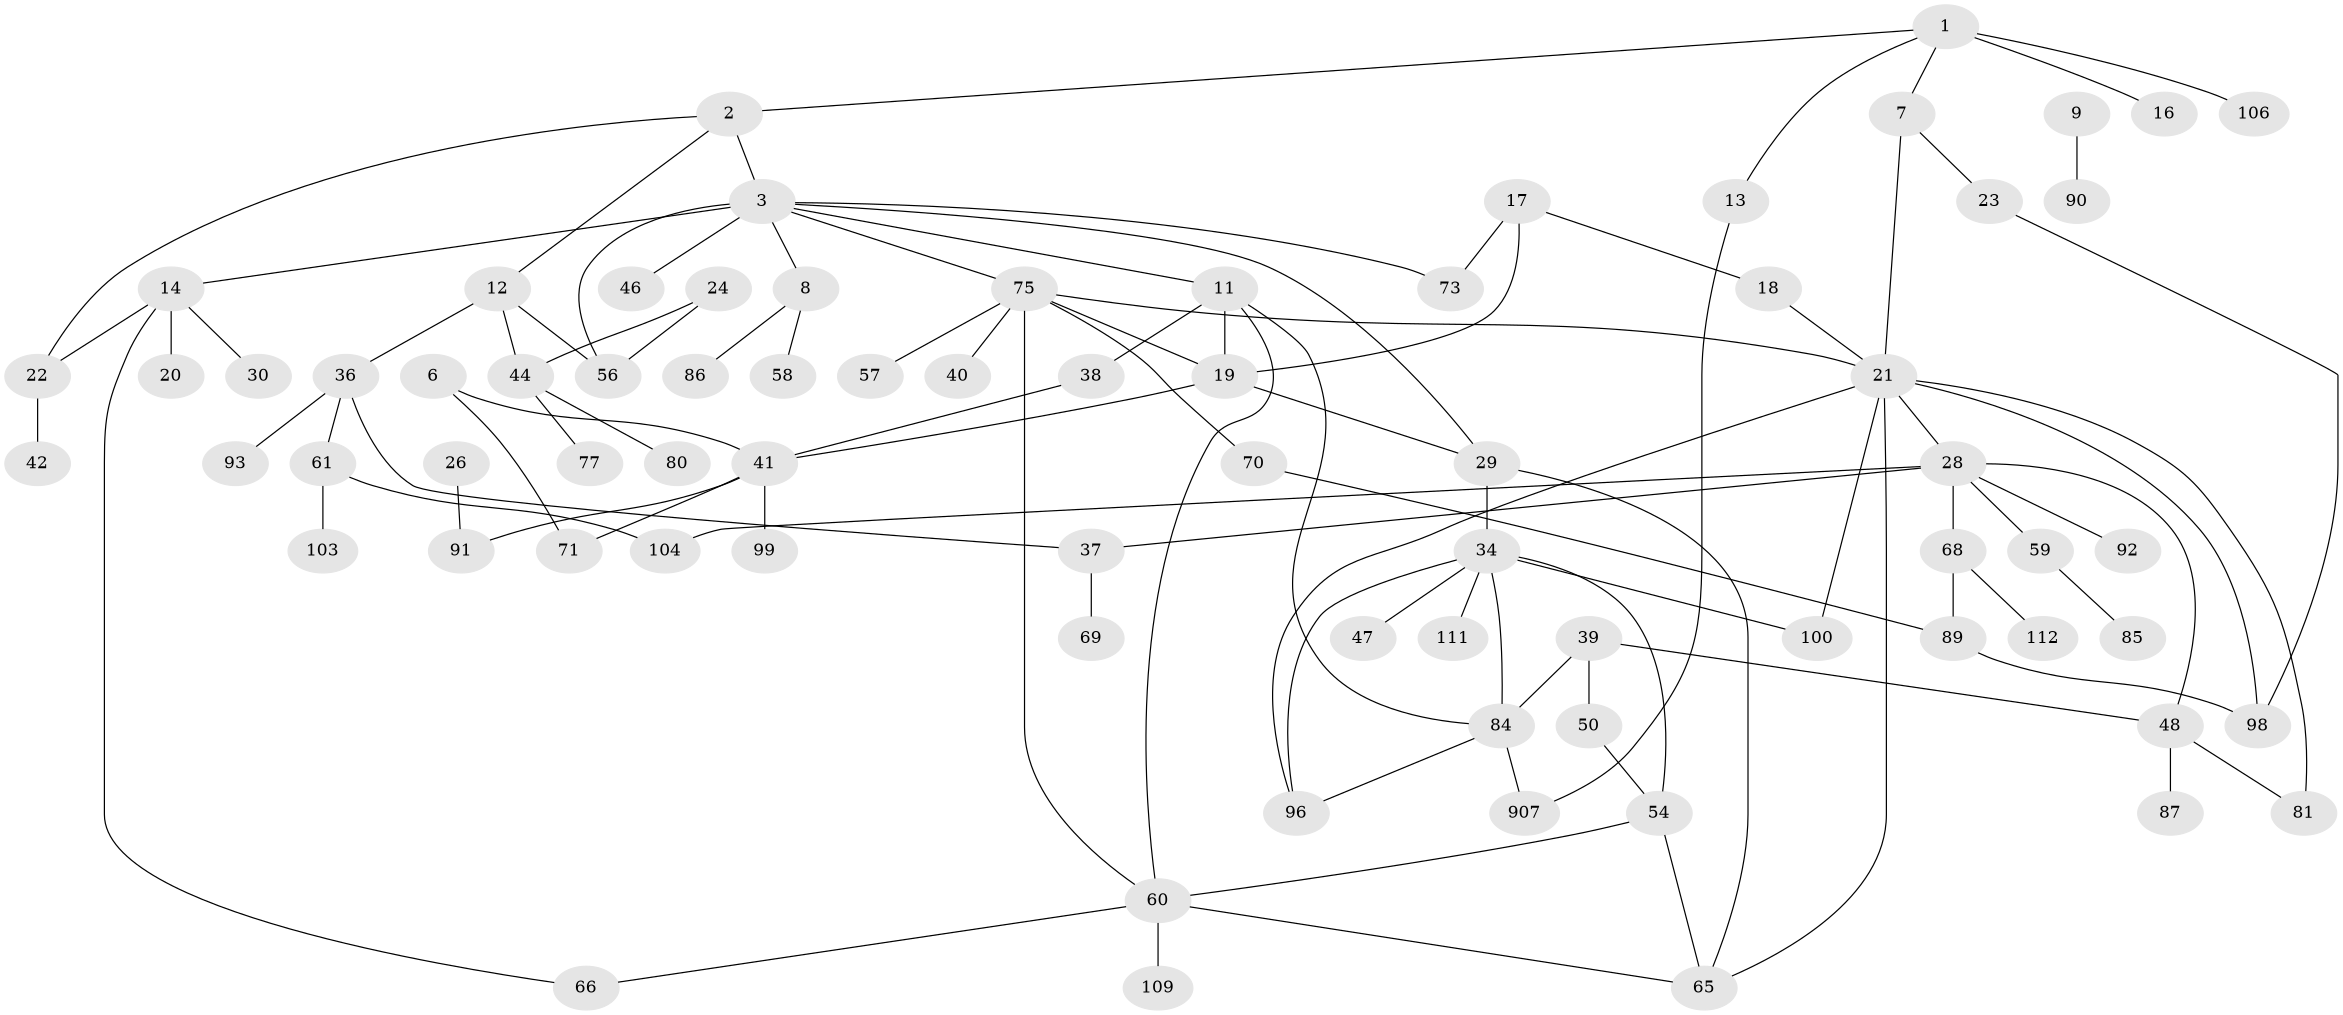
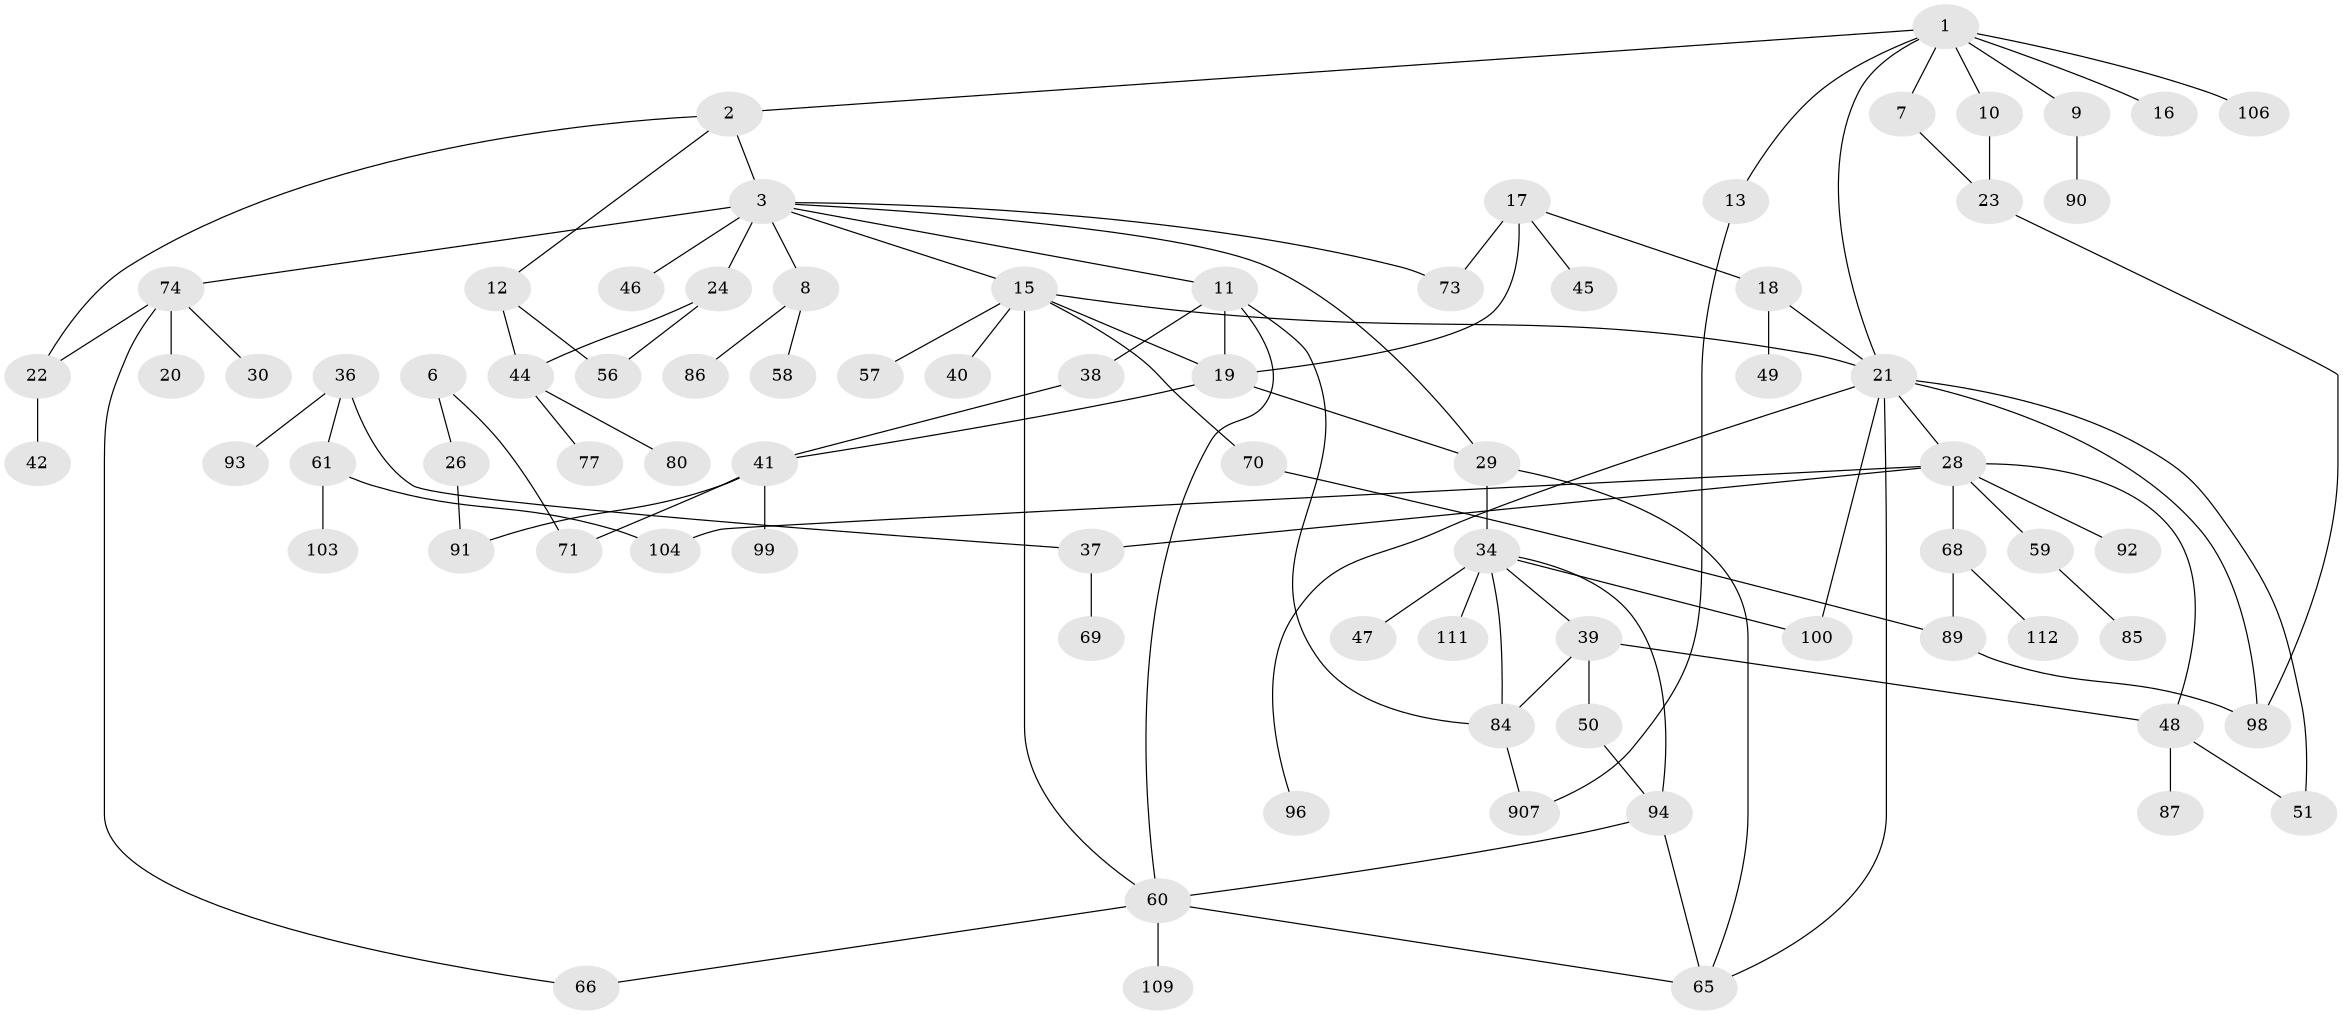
none -> (2012, 70)
none -> (1990, 114)
(611, 244) -> (740, 245)
(1893, 245) -> (1839, 184)
(171, 289) -> (171, 289)
(1025, 289) -> (1025, 289)
none -> (1584, 289)
(422, 333) -> none
none -> (1769, 376)
(577, 418) -> (445, 420)
(1316, 623) -> (1538, 595)
(1399, 770) -> none
(1659, 813) -> (1659, 813)
(2304, 813) -> (2304, 813)
